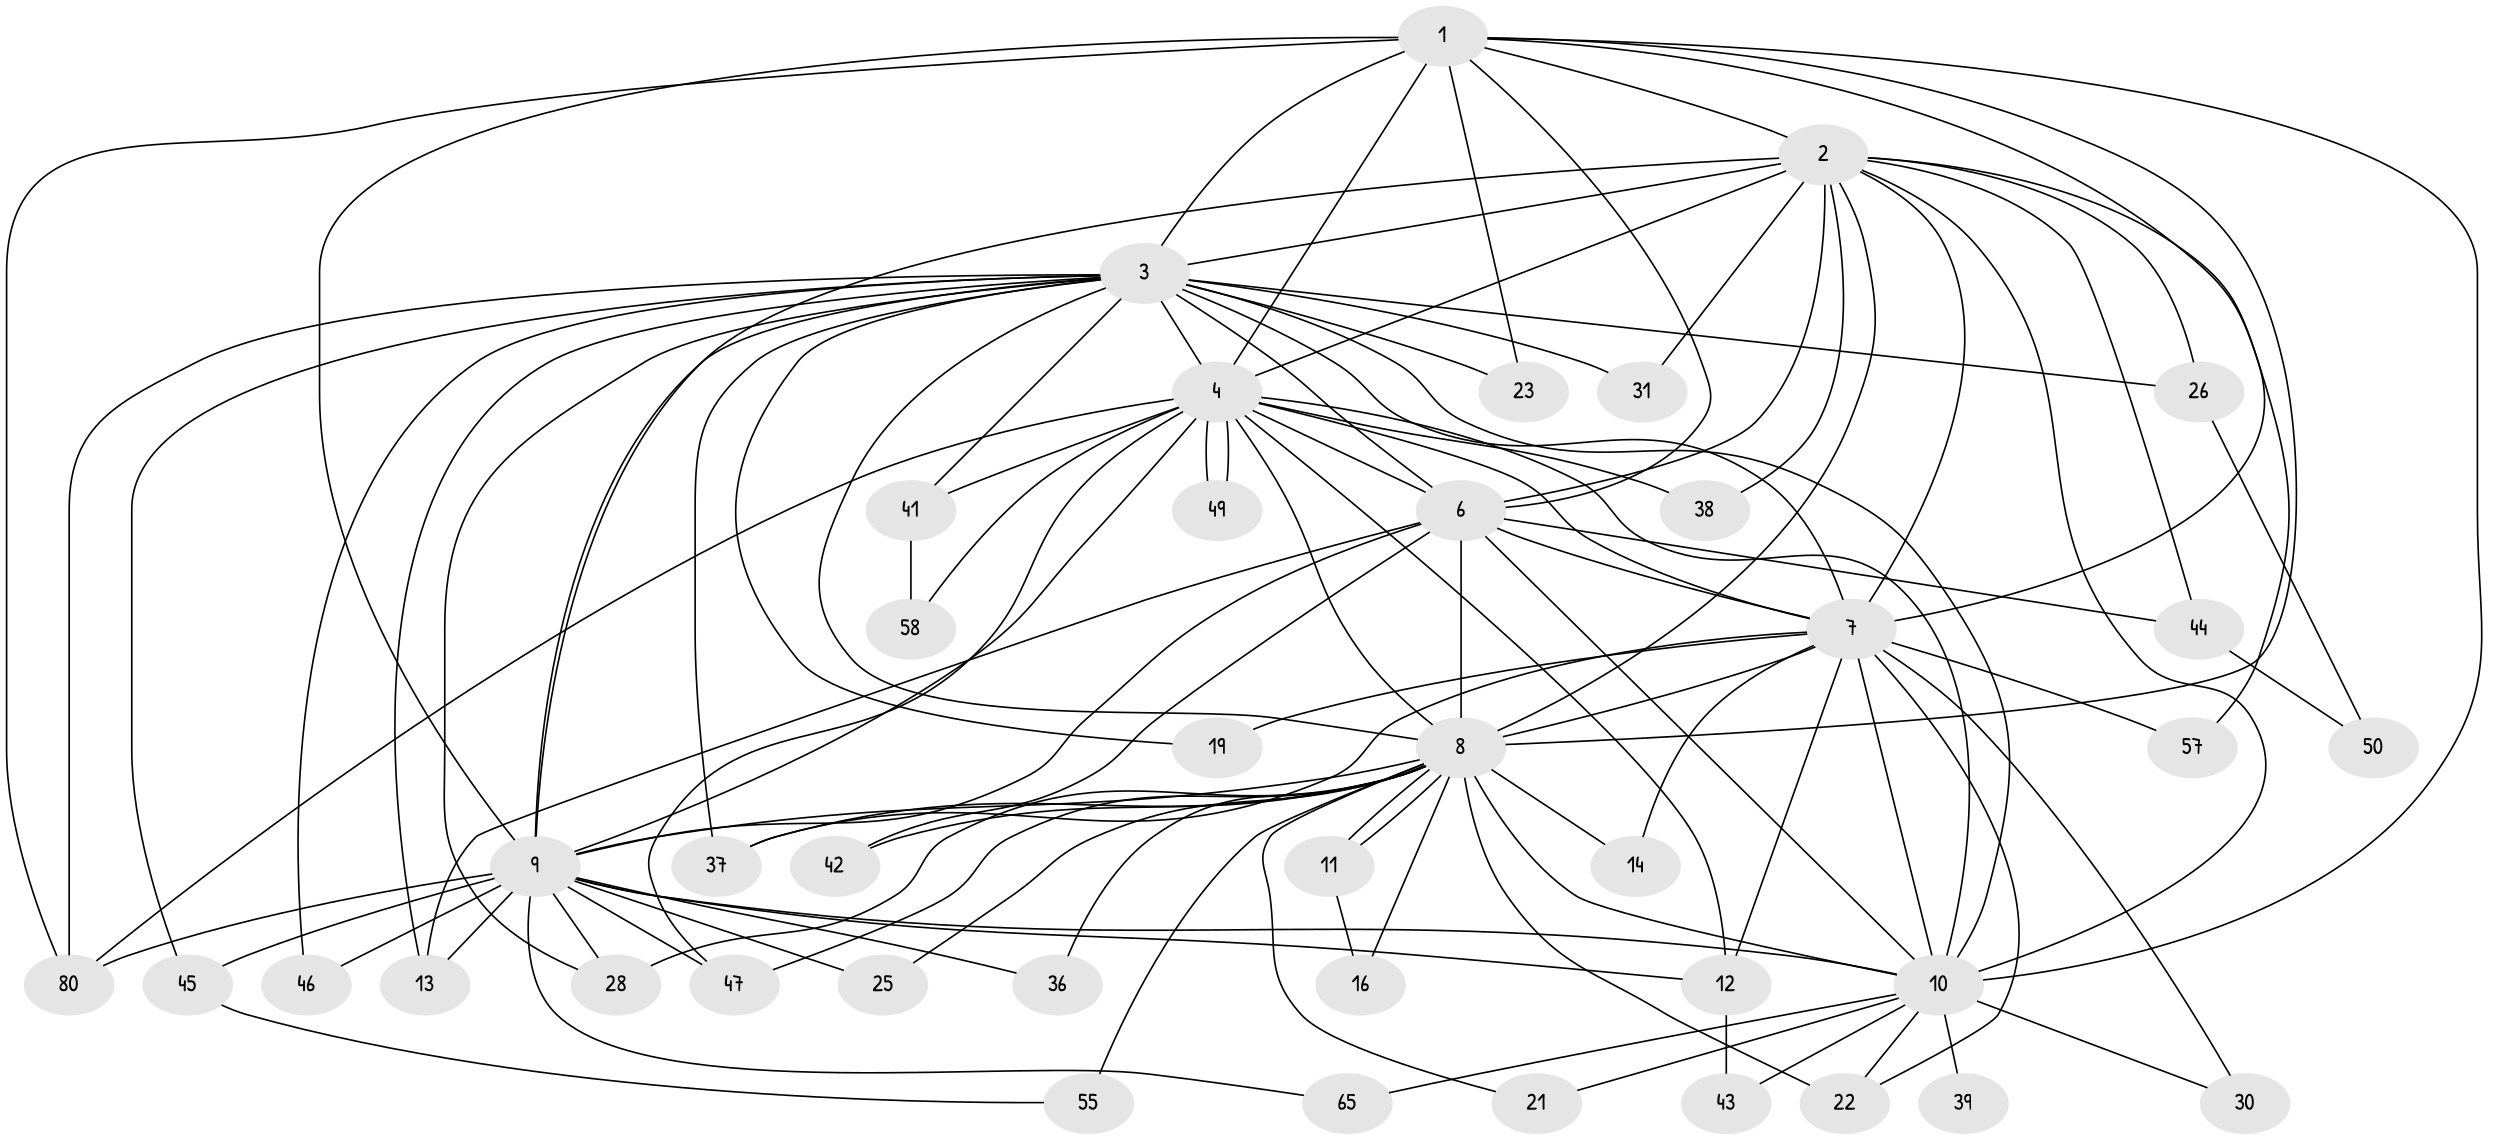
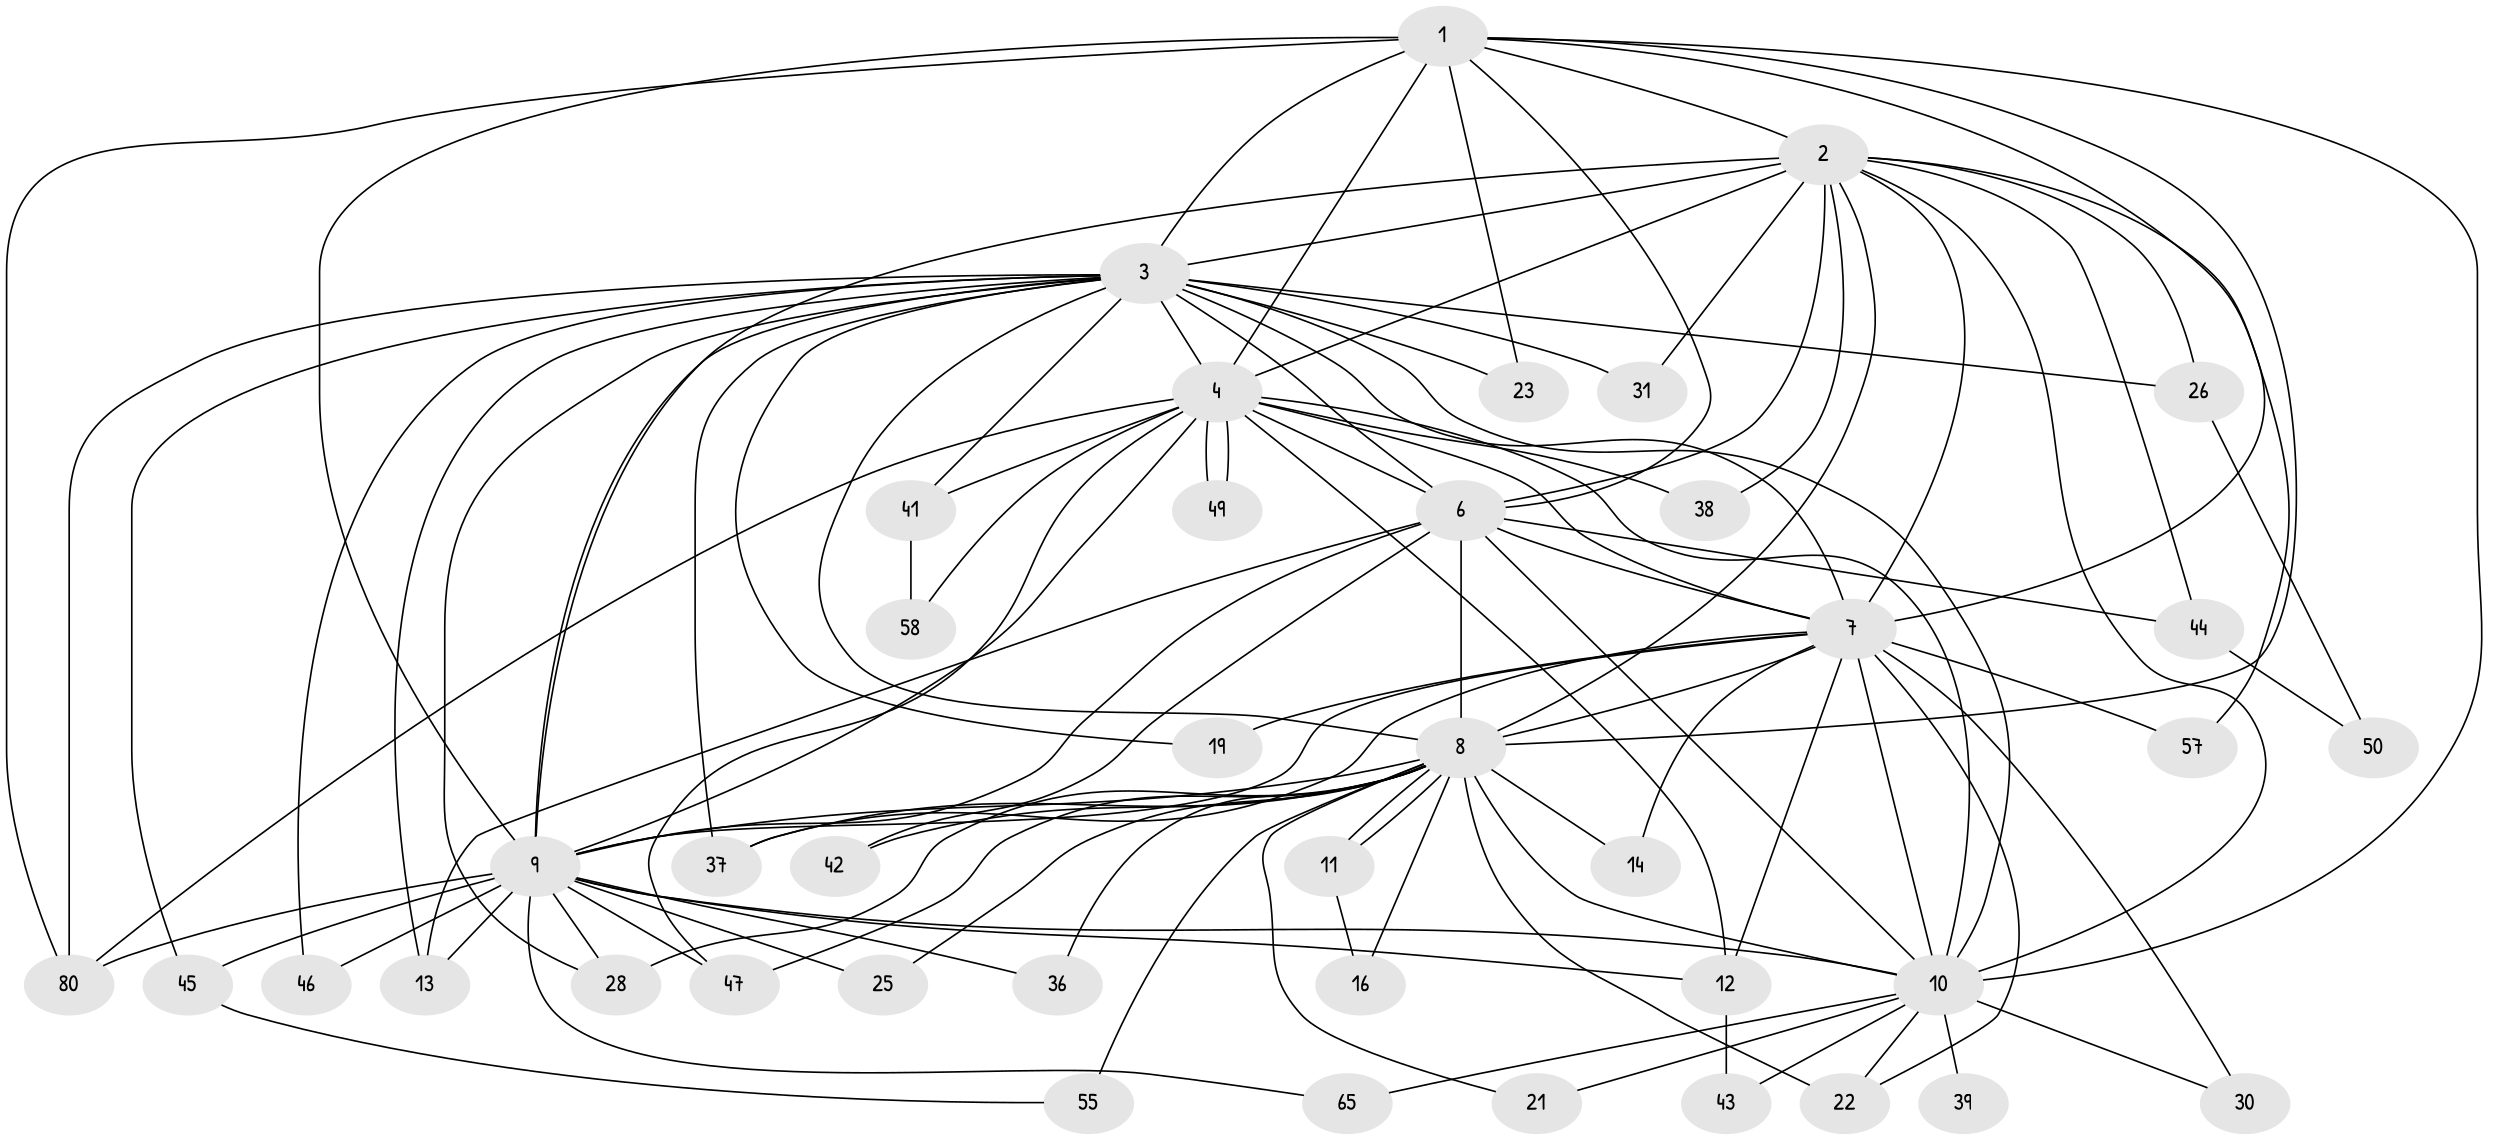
(1321, 581) -> none
none -> (1296, 761)
